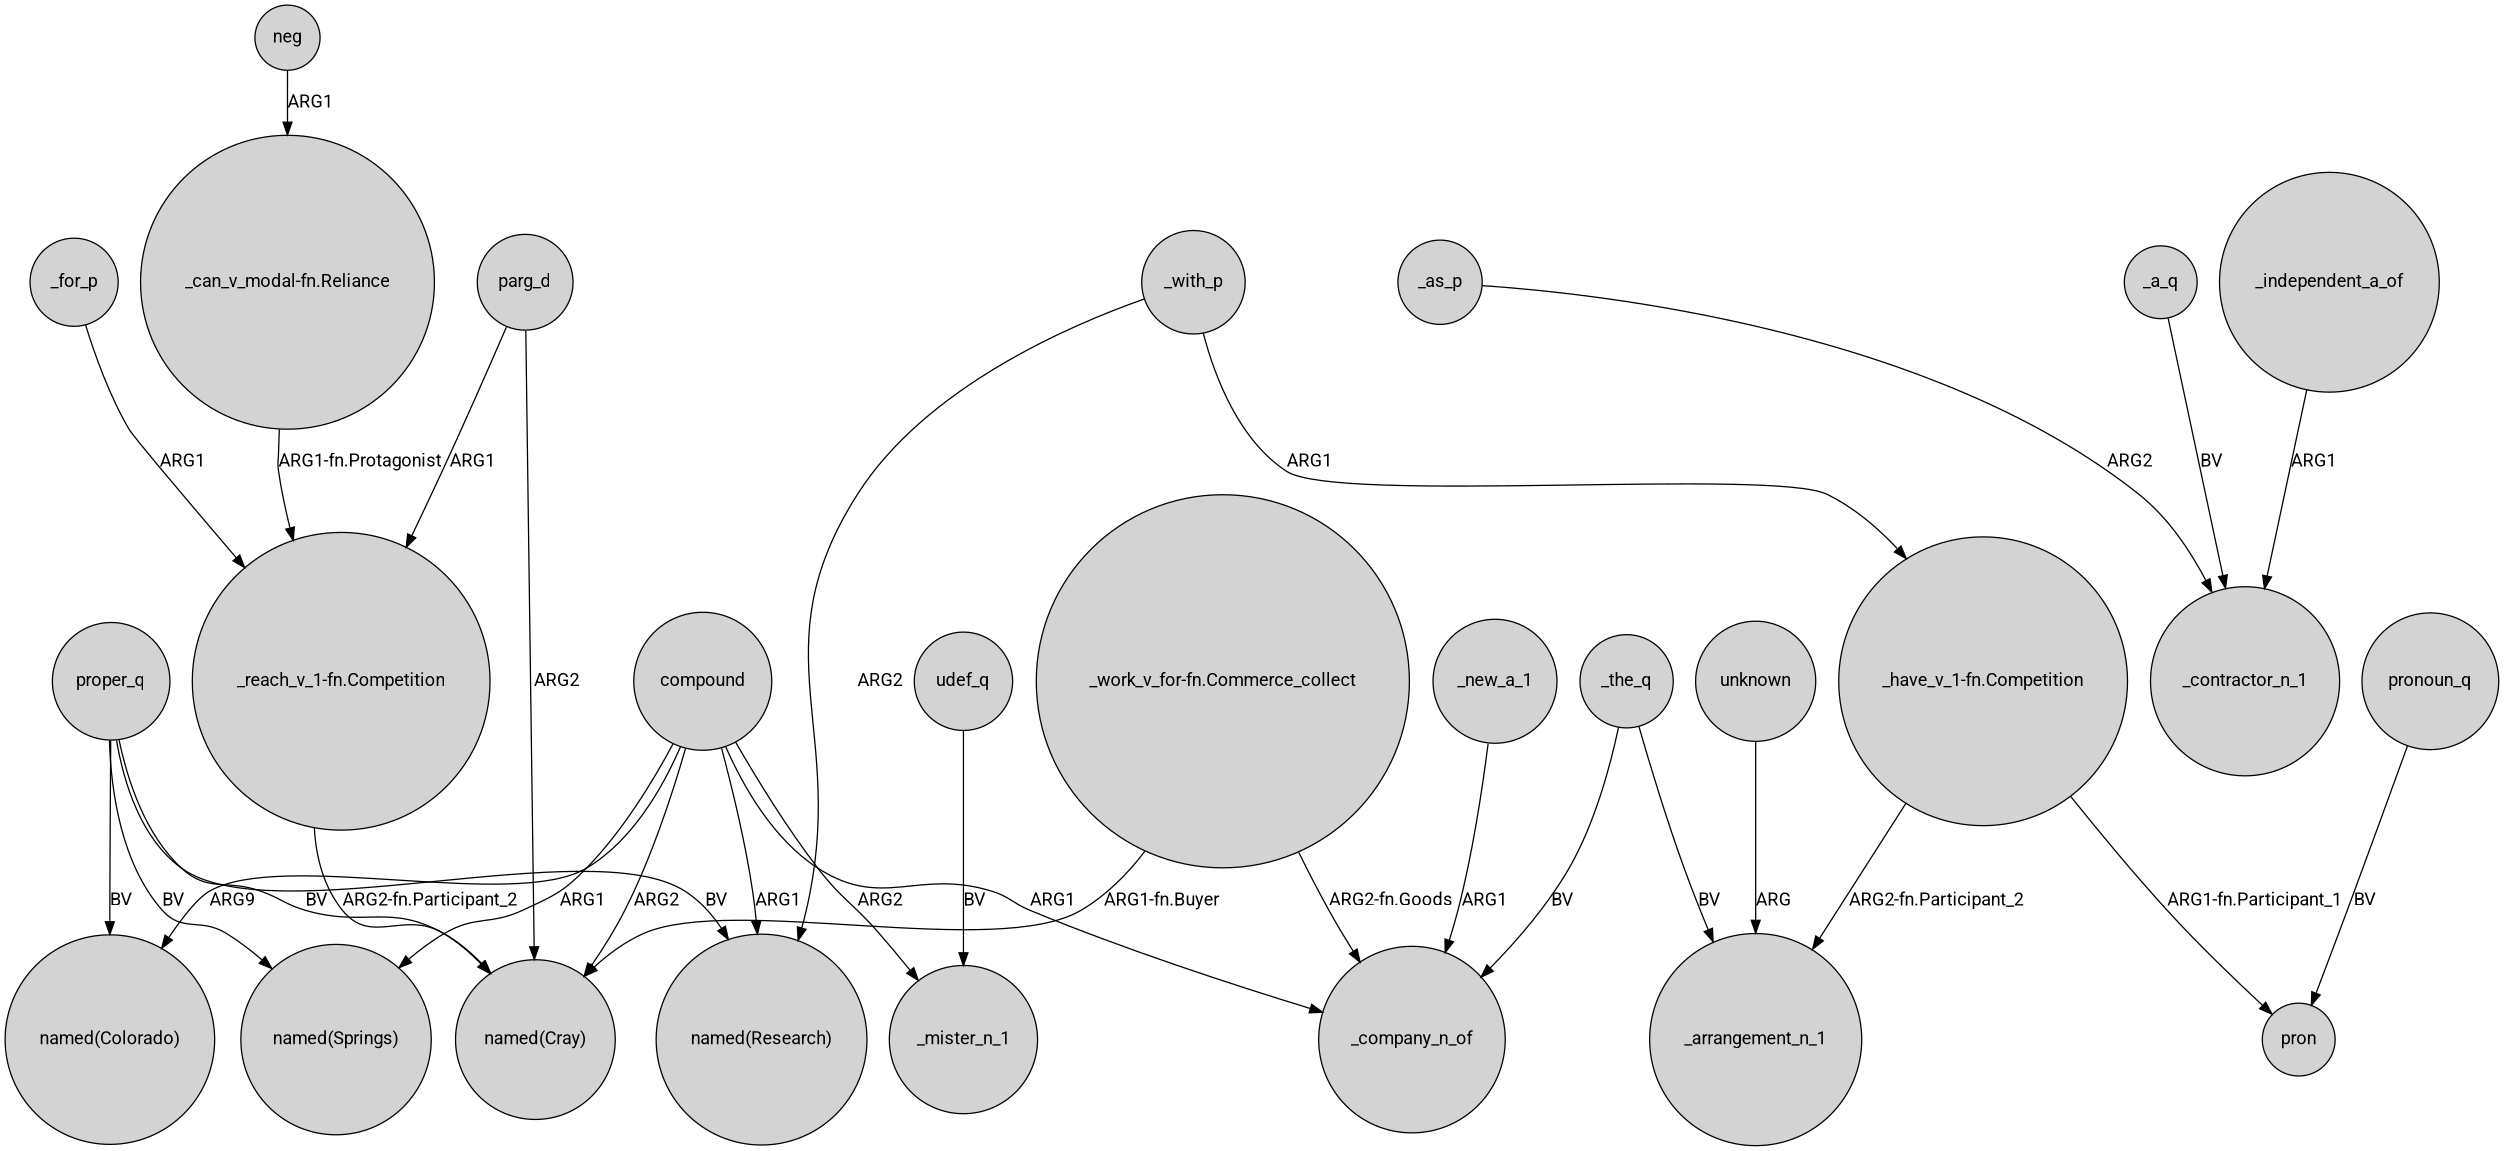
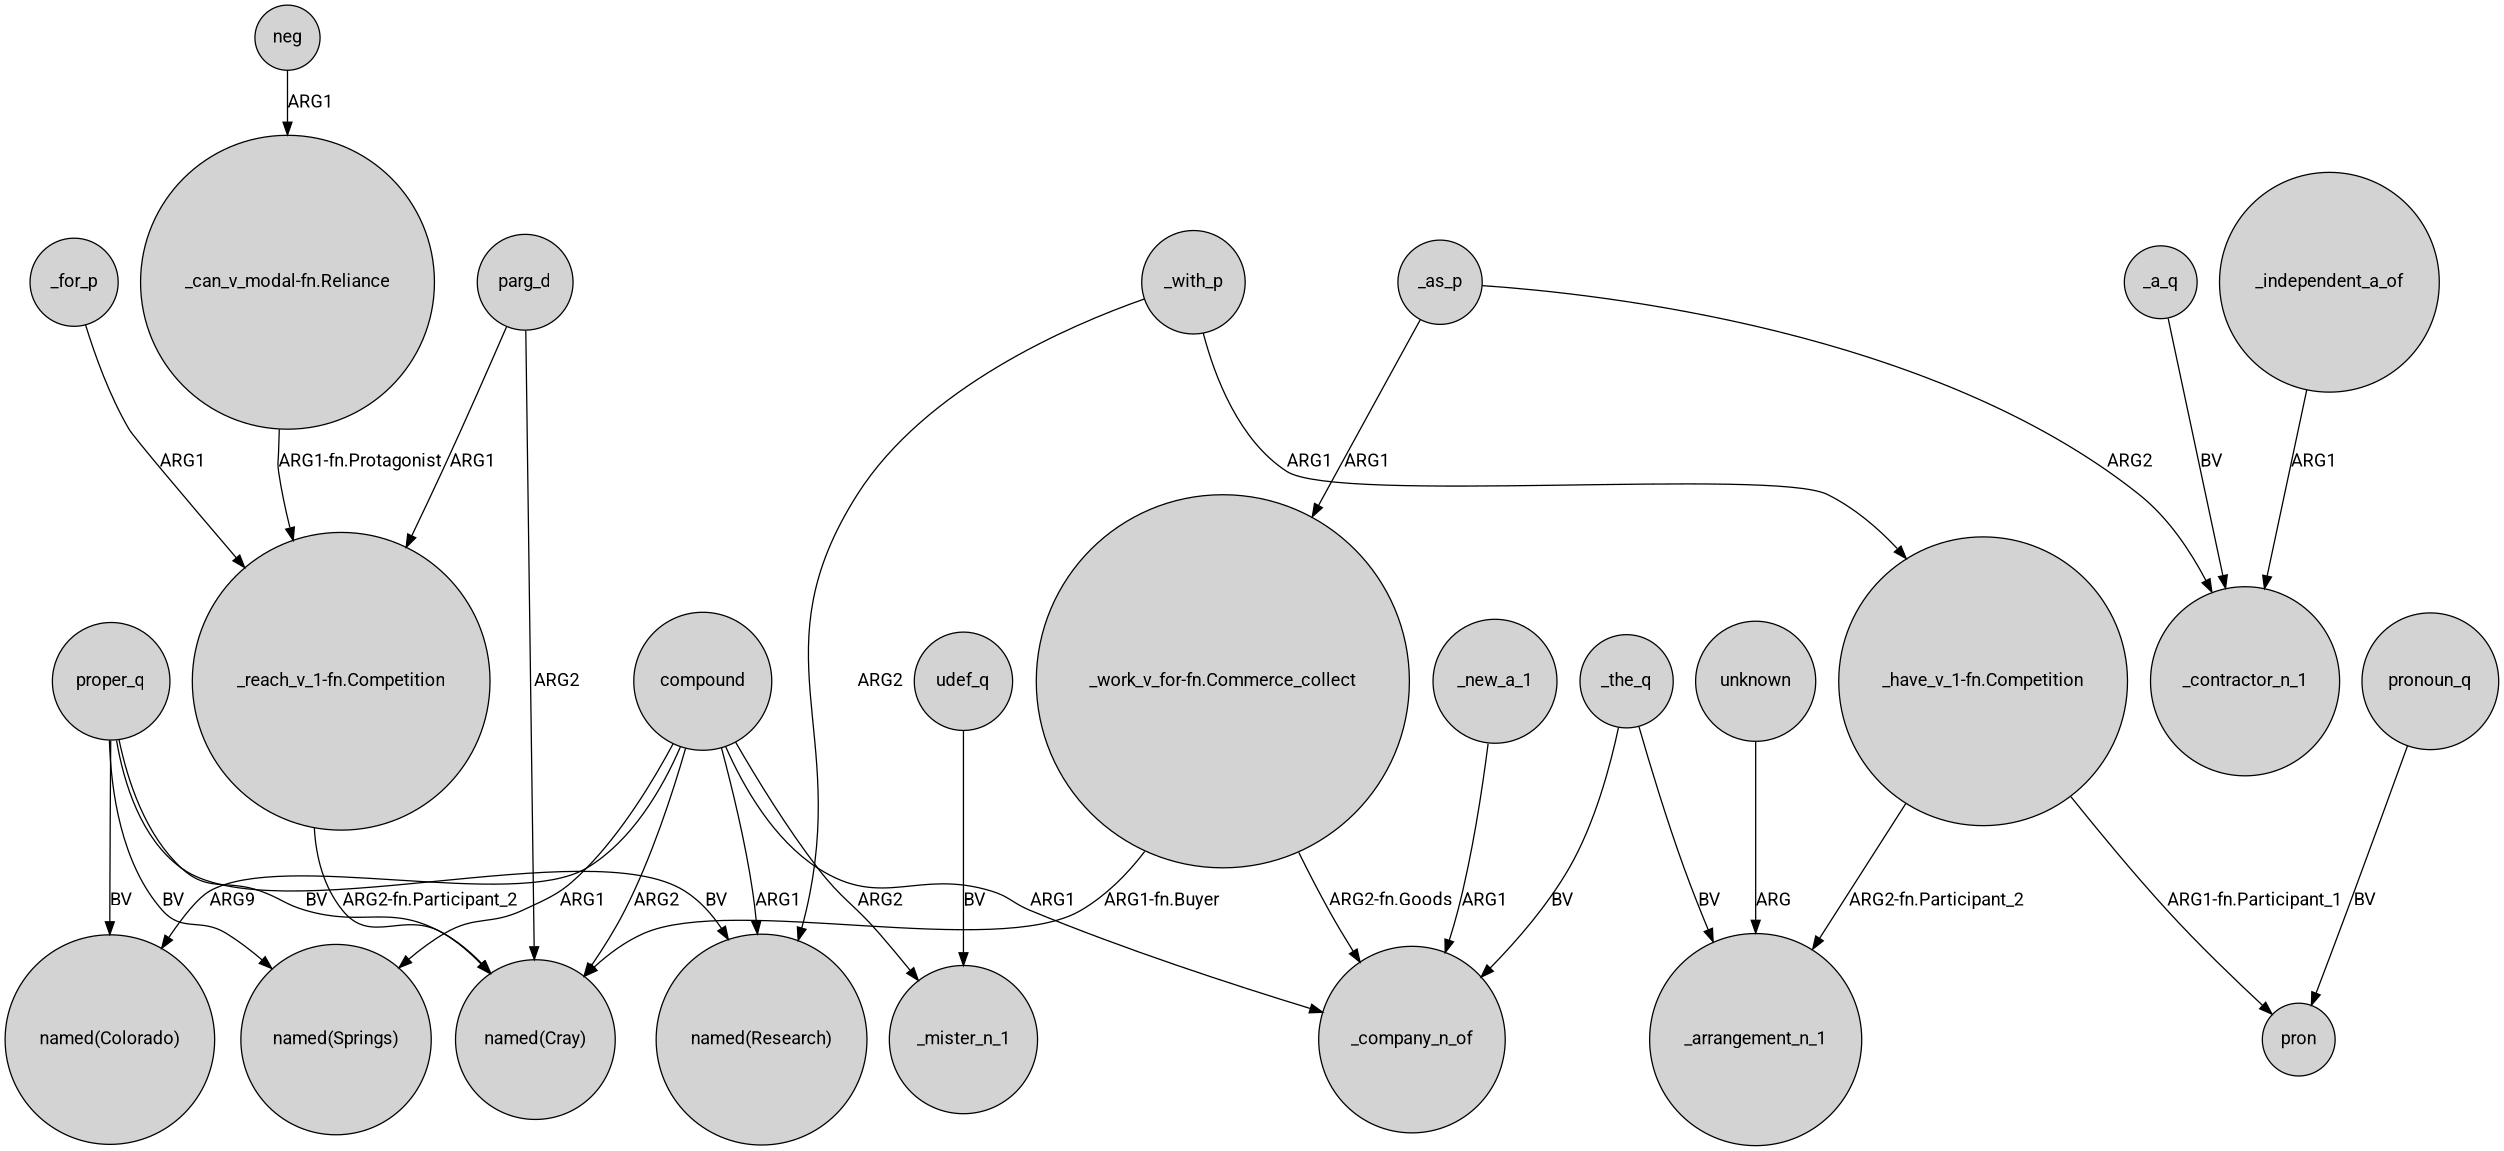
none -> (1369, 412)
